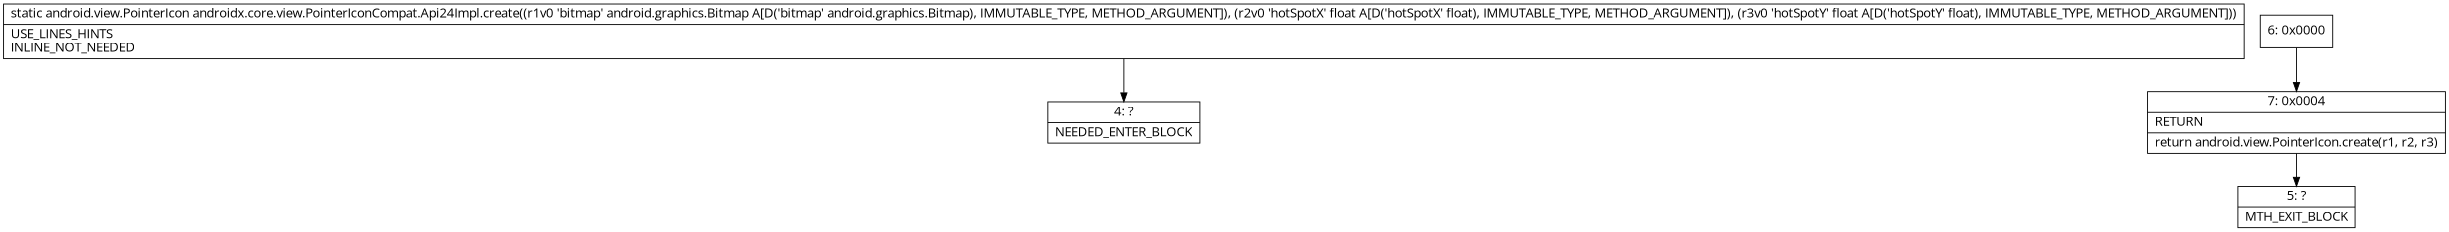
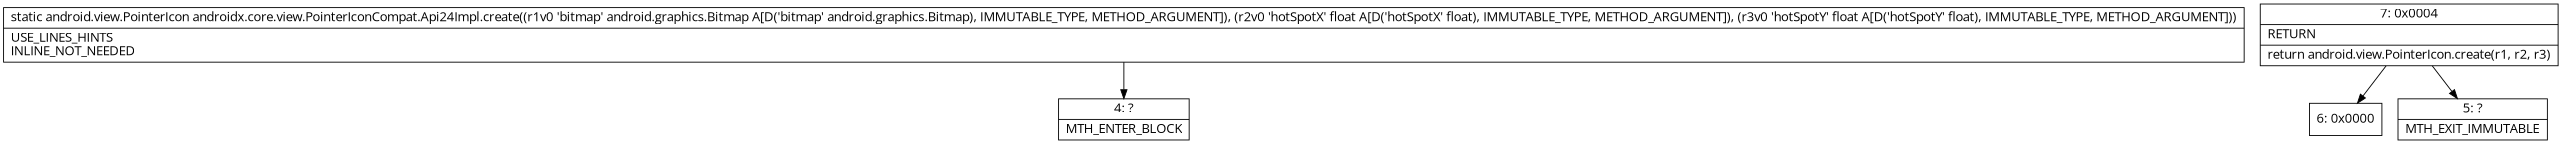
(2296, 65) -> (2375, 81)
(1124, 132) -> (1124, 129)
(2296, 217) -> (2473, 129)
